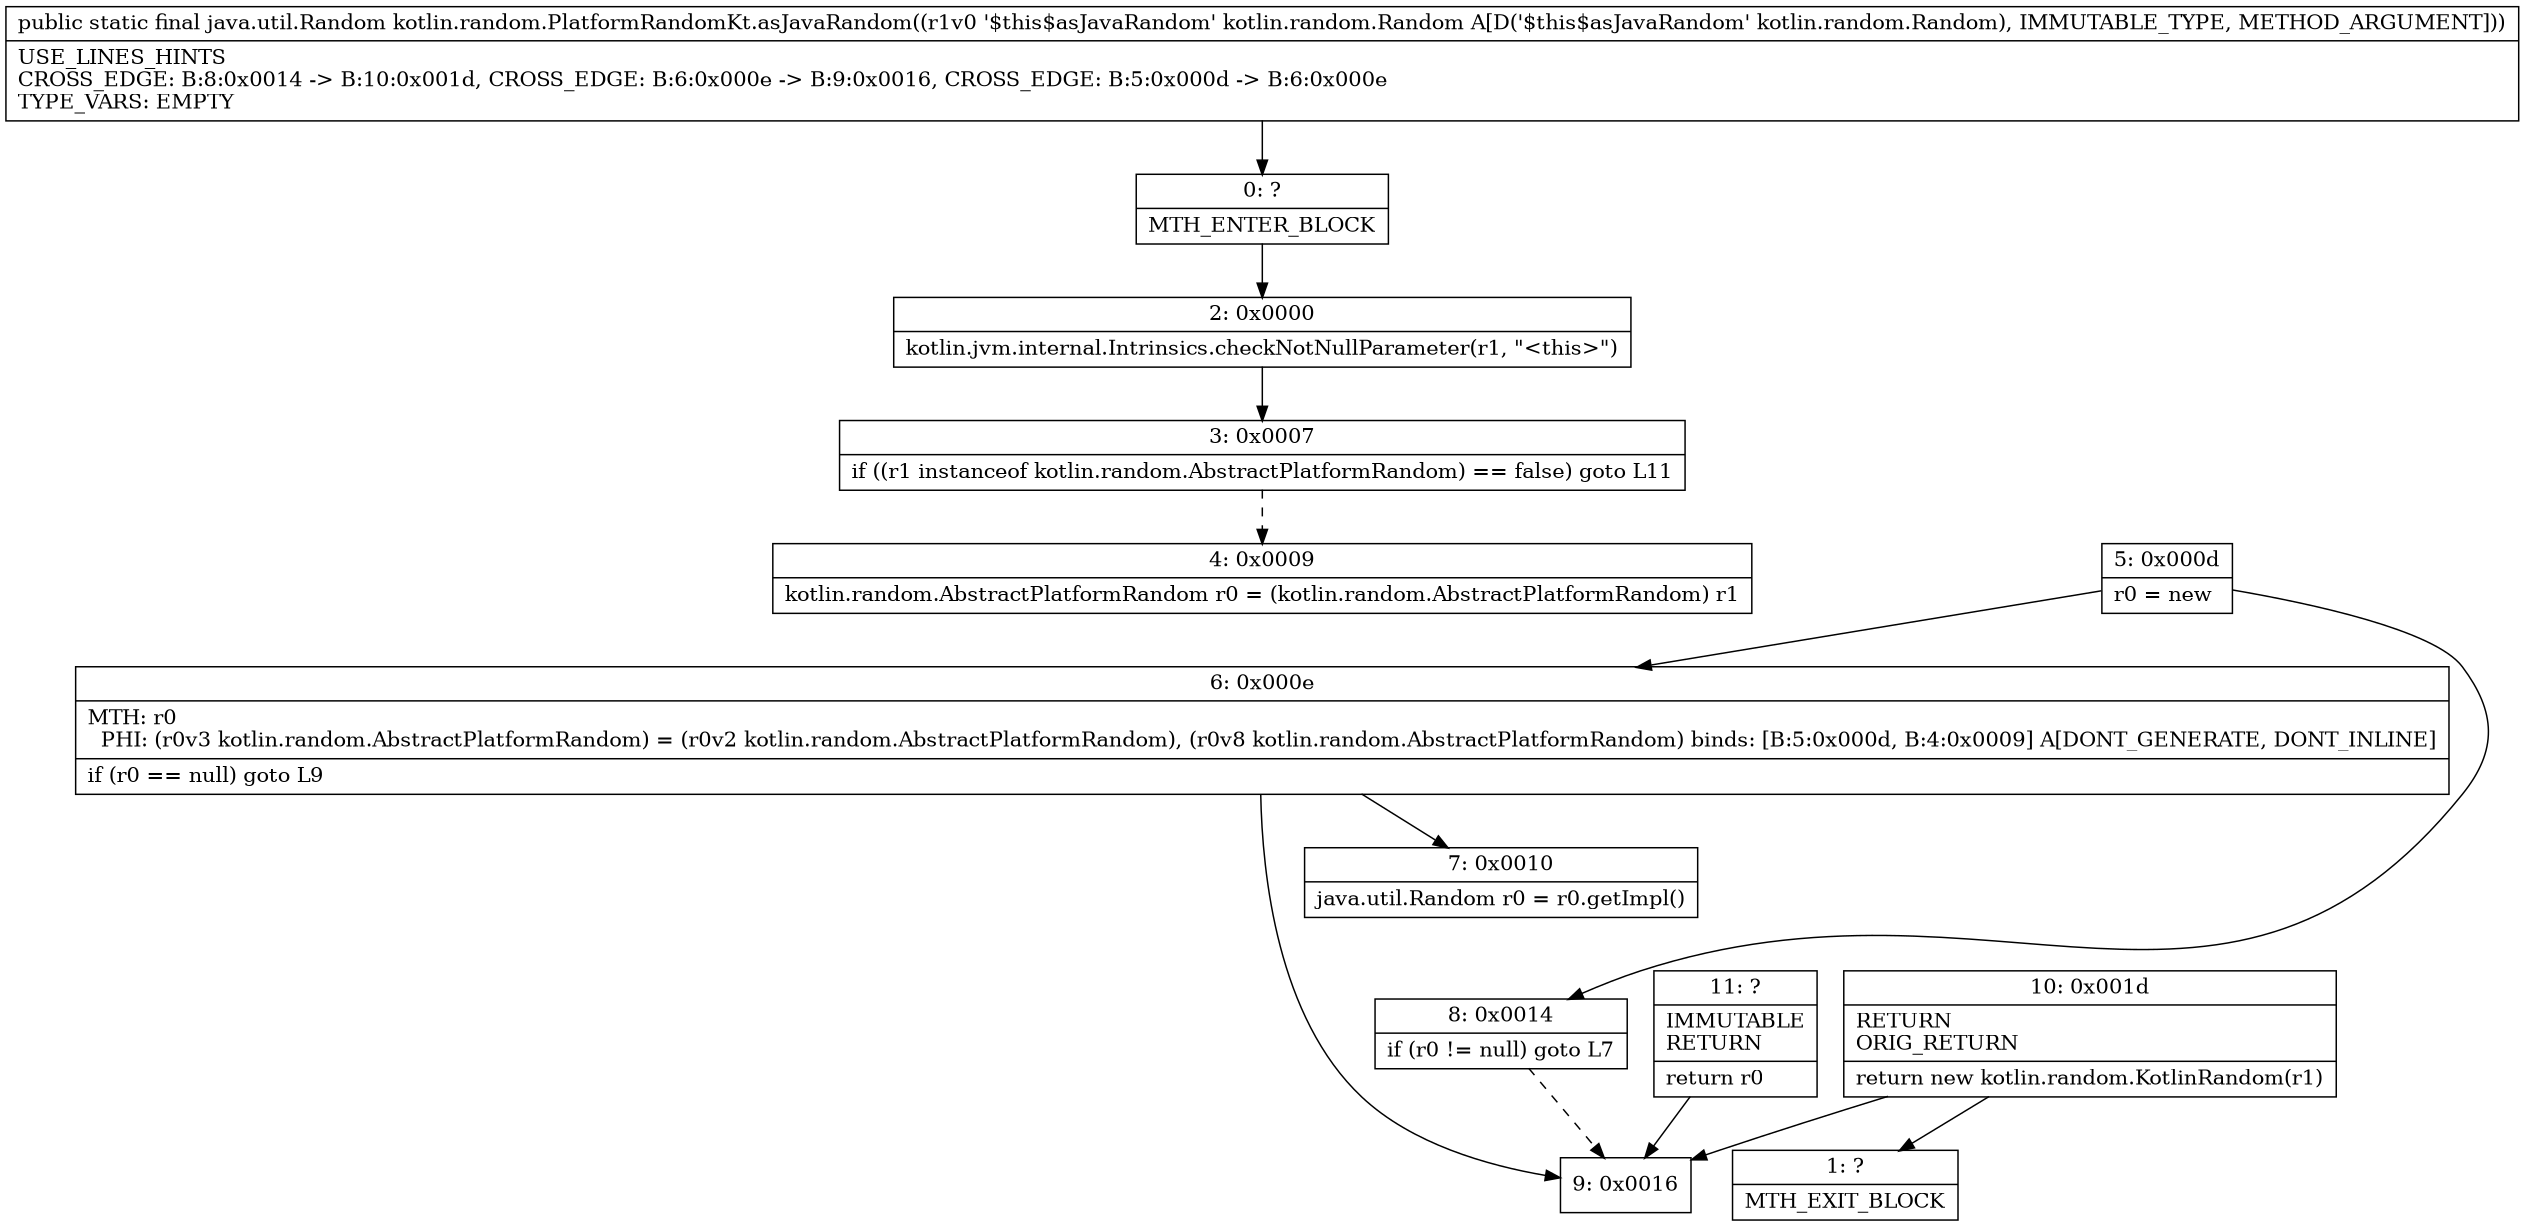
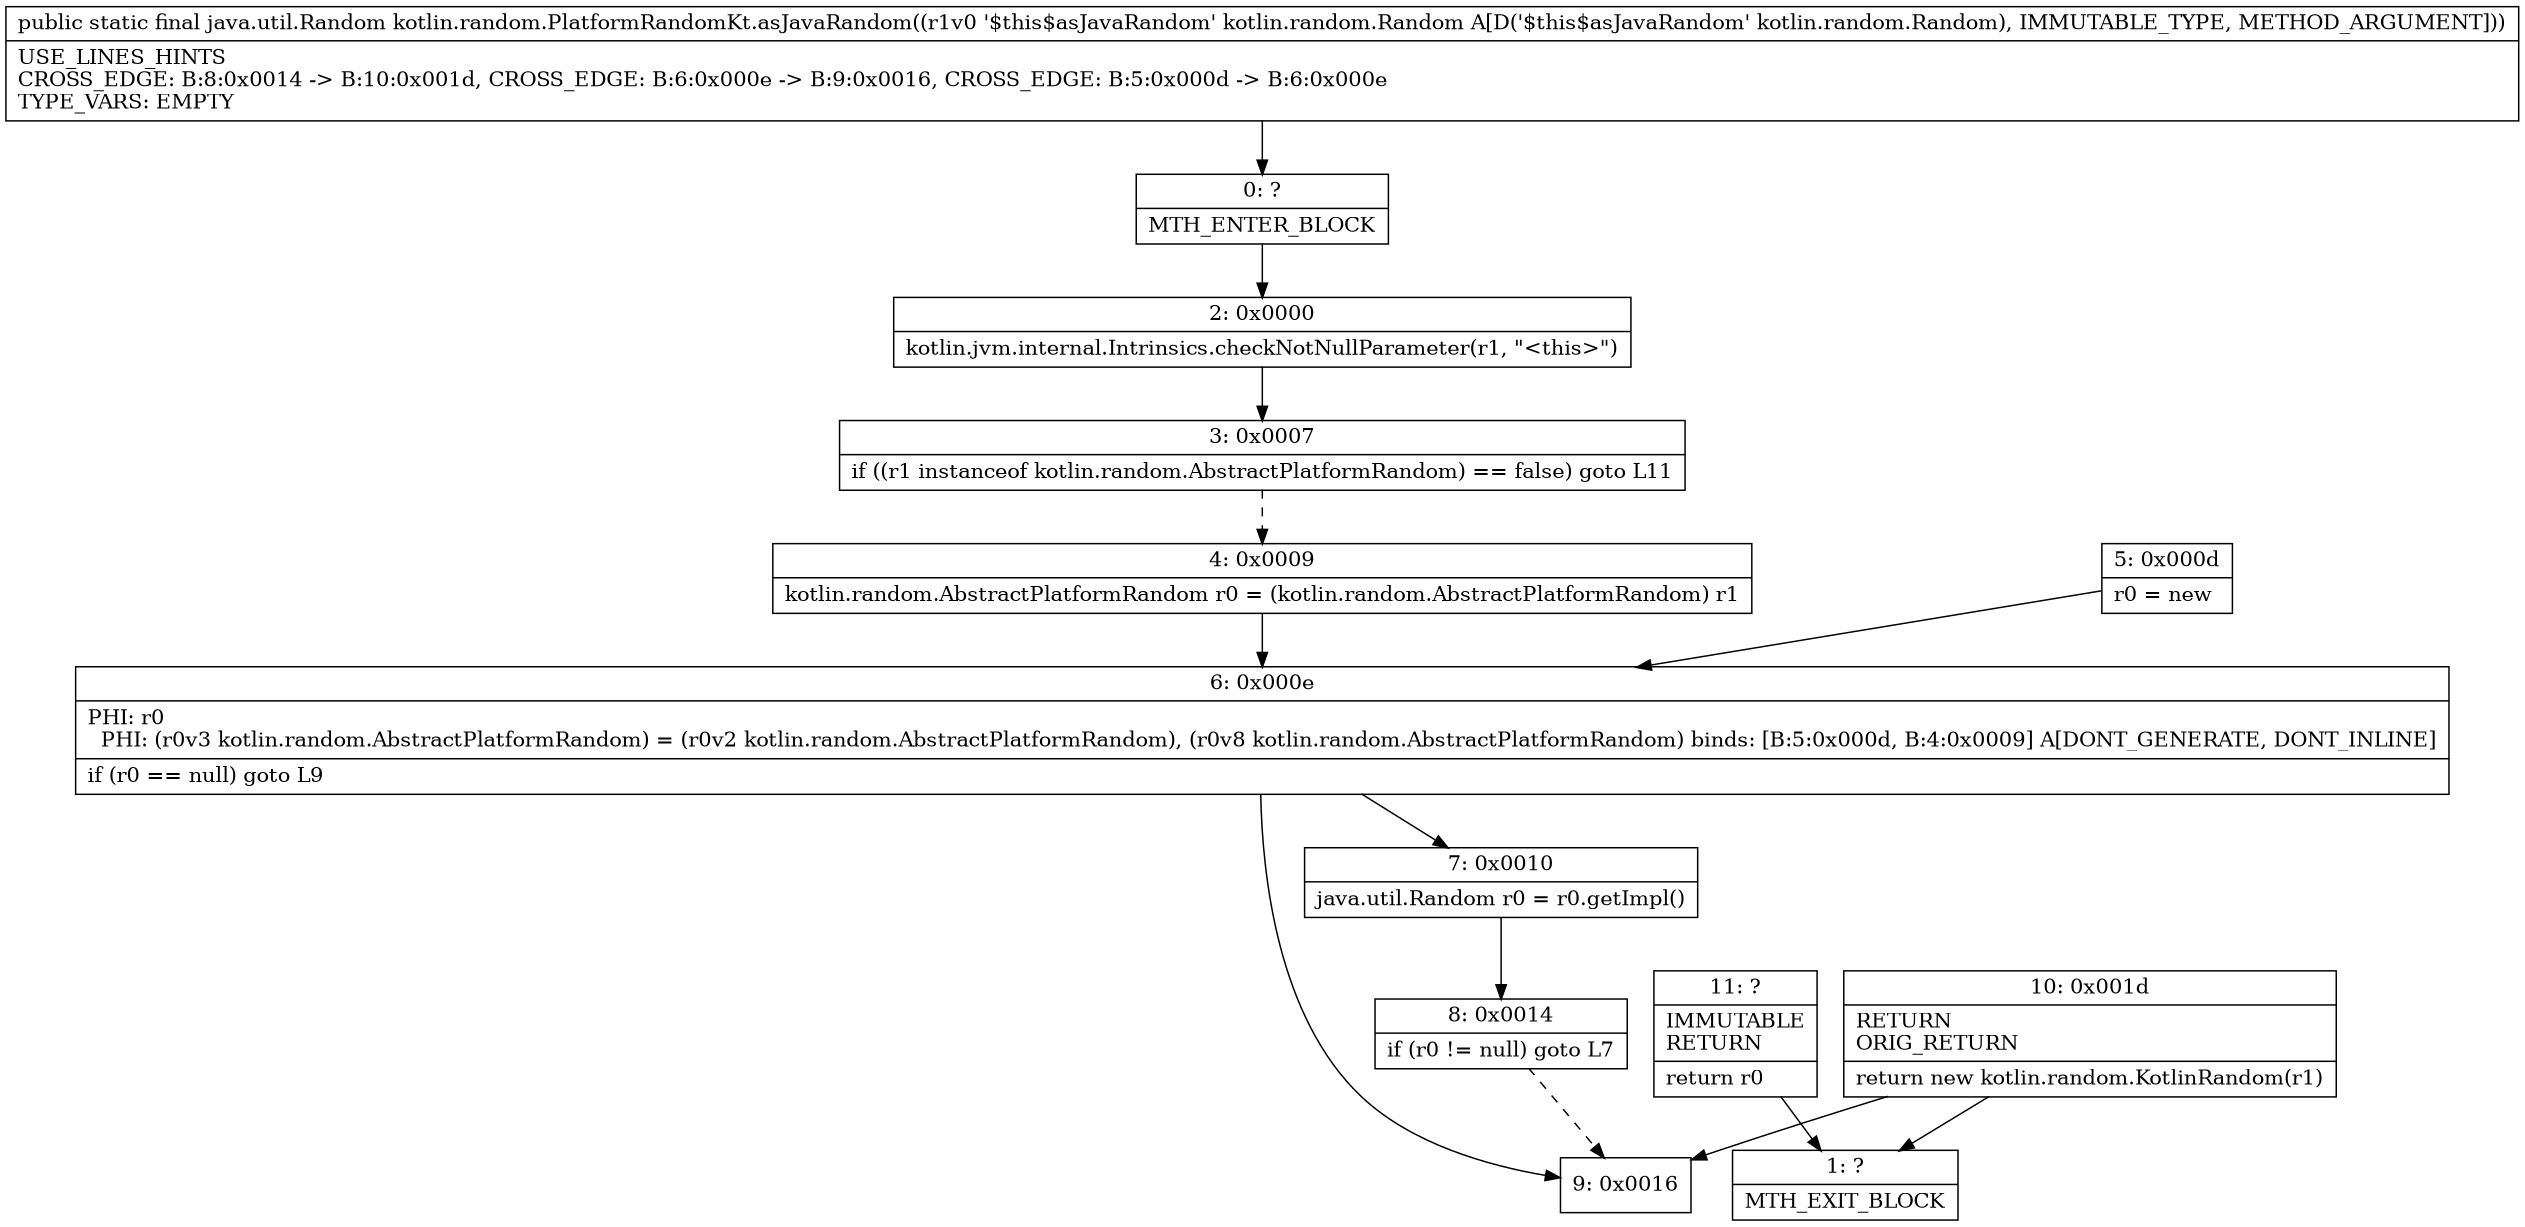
none -> (1262, 633)
(136, 718) -> (130, 718)
(2234, 939) -> (1501, 951)
(1672, 1121) -> (1795, 1116)
